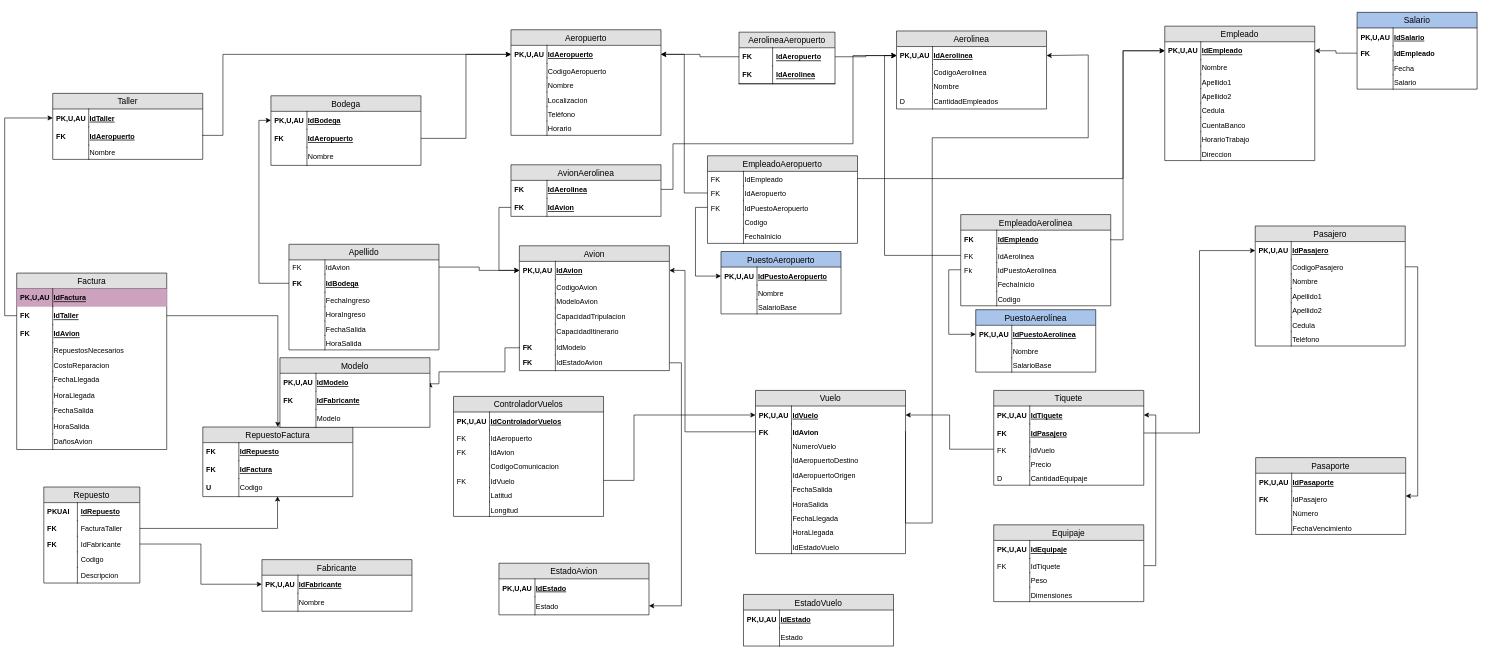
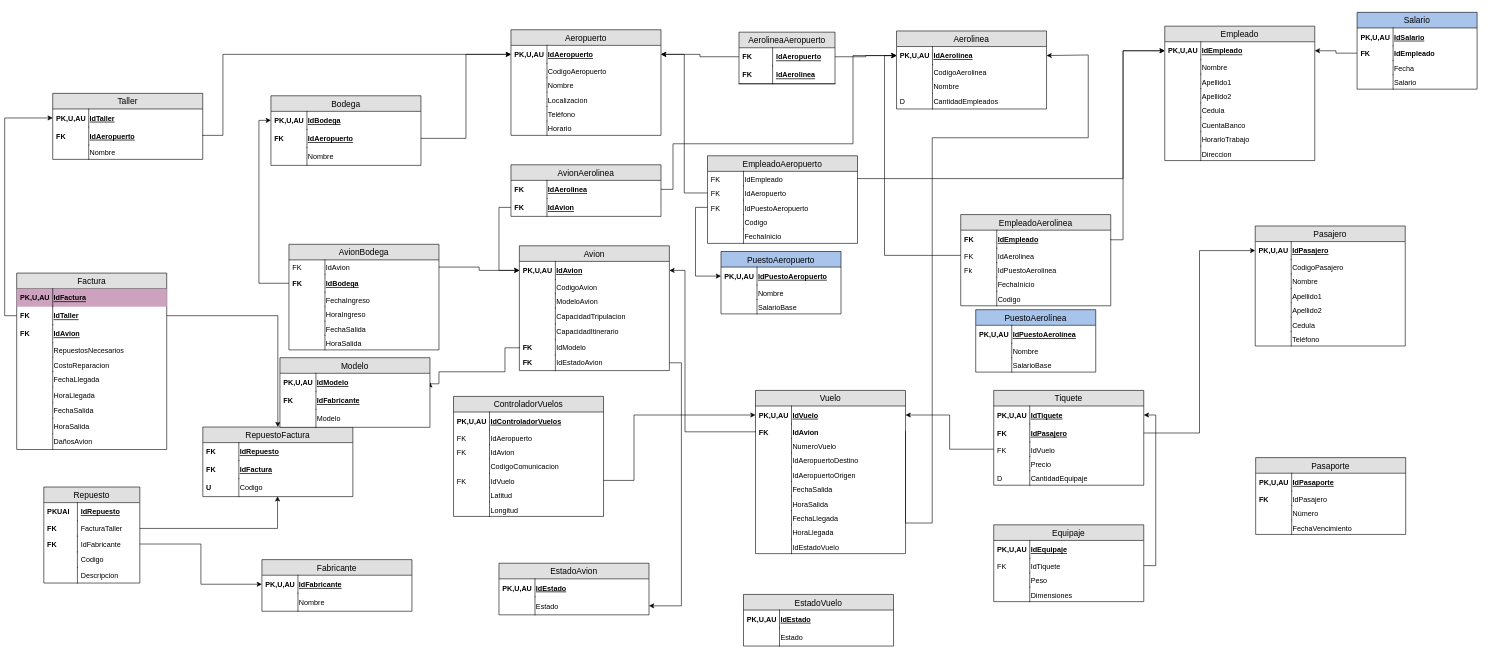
(364, 252) -> (364, 252)
(970, 334) -> none
(1415, 496) -> none
